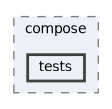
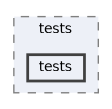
(56, 30) -> (56, 30)
